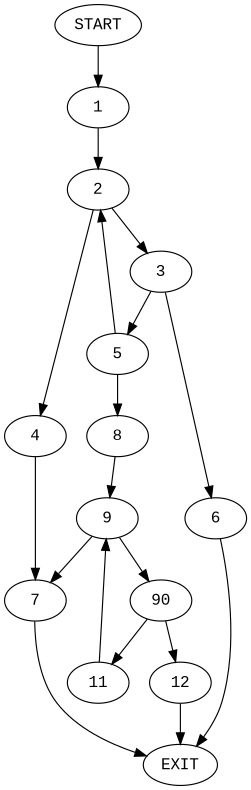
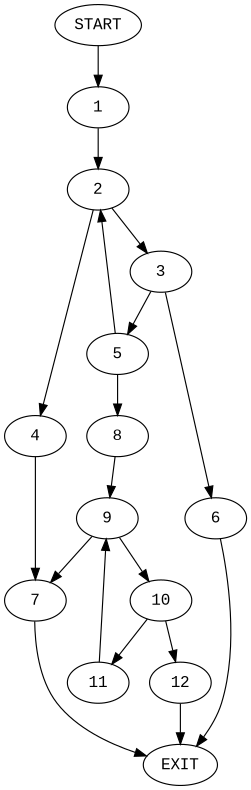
(161, 601) -> (161, 601)
